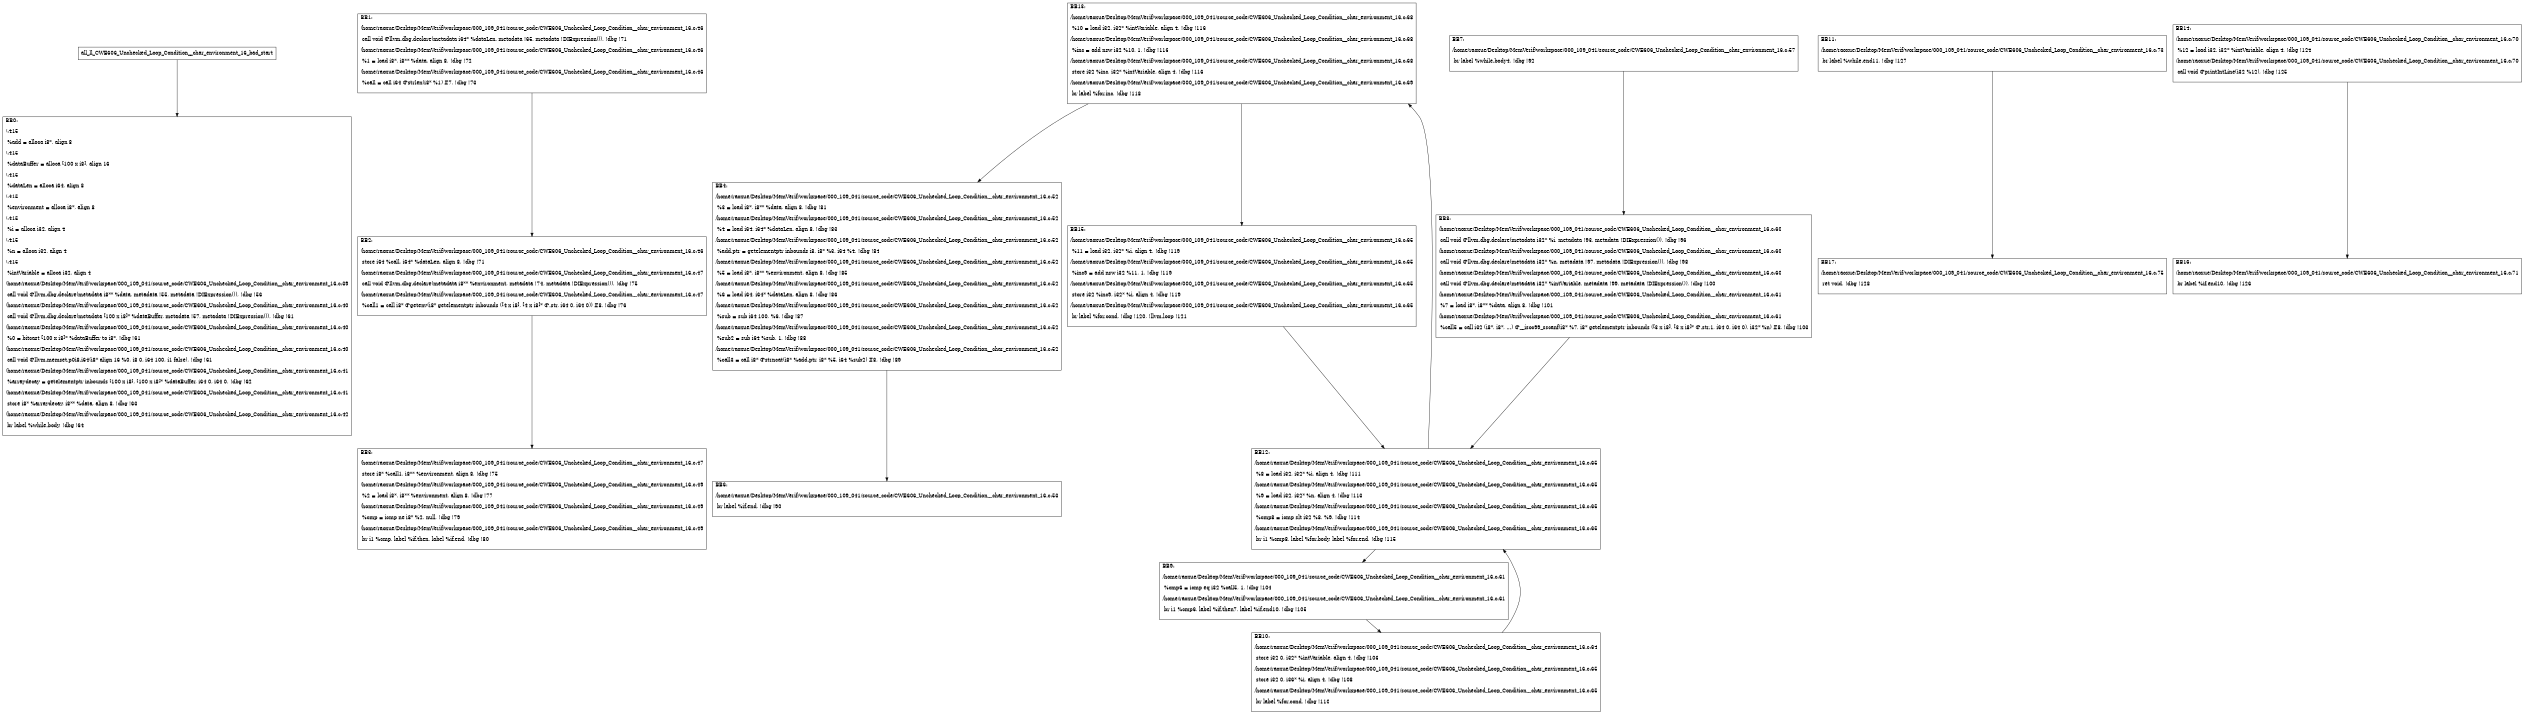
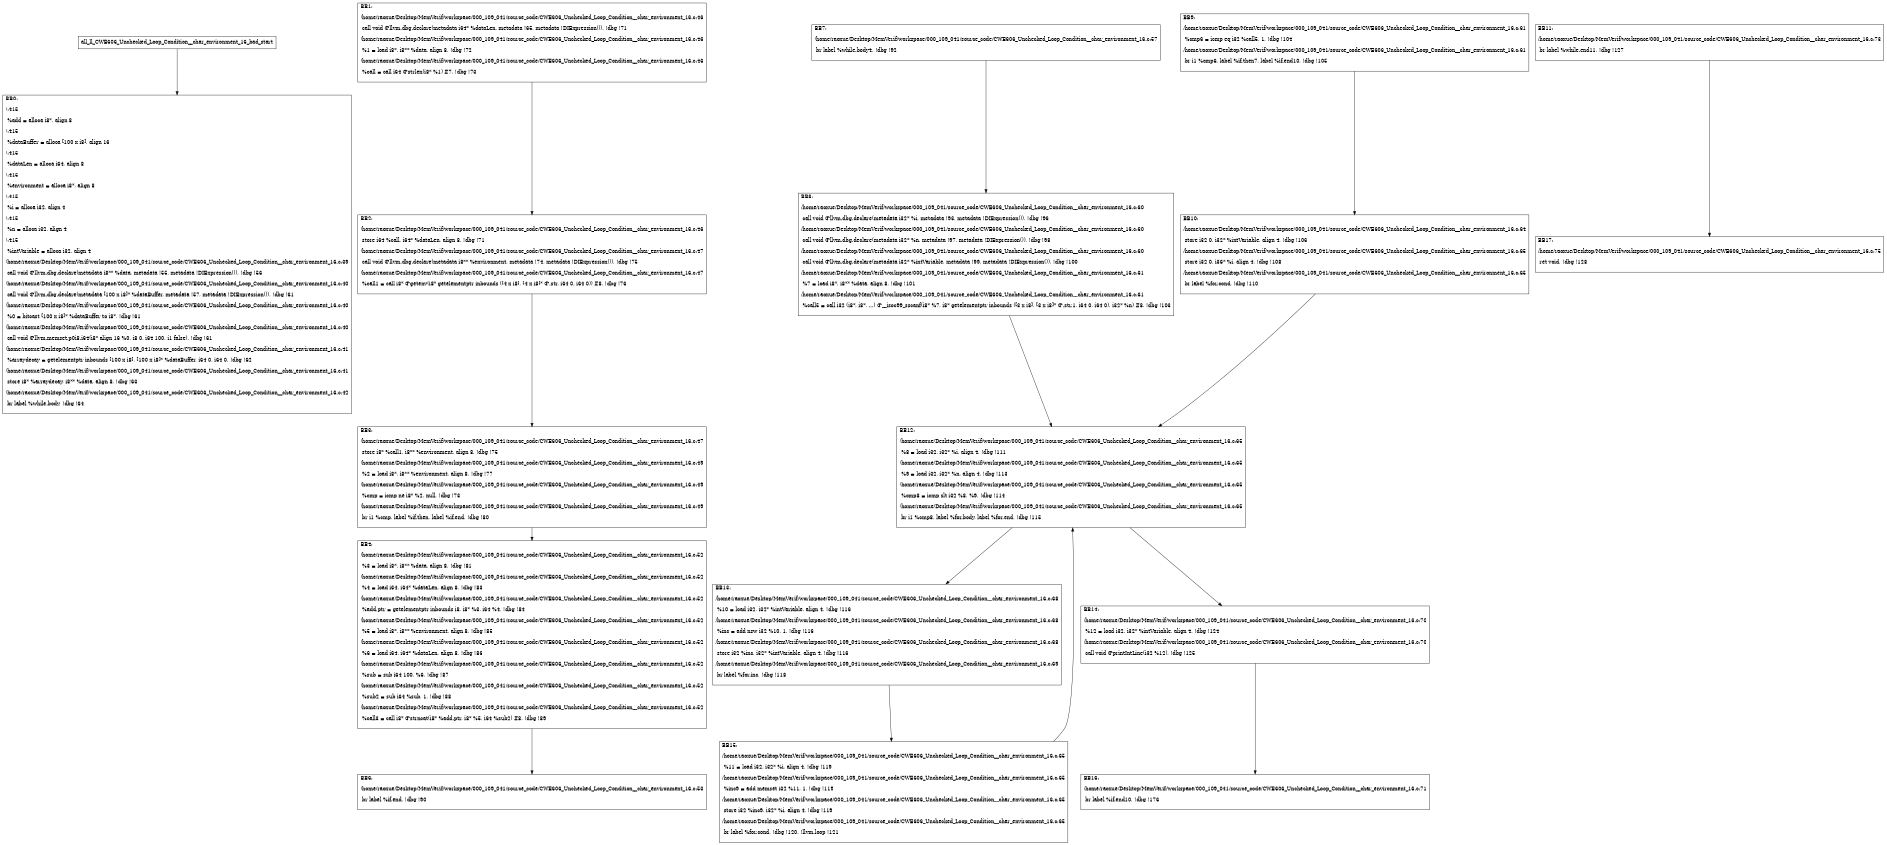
(1032, 138) -> (532, 532)
(1121, 273) -> (778, 789)
(2214, 284) -> (1121, 800)
(410, 518) -> (410, 496)
(1370, 555) -> (1175, 566)
